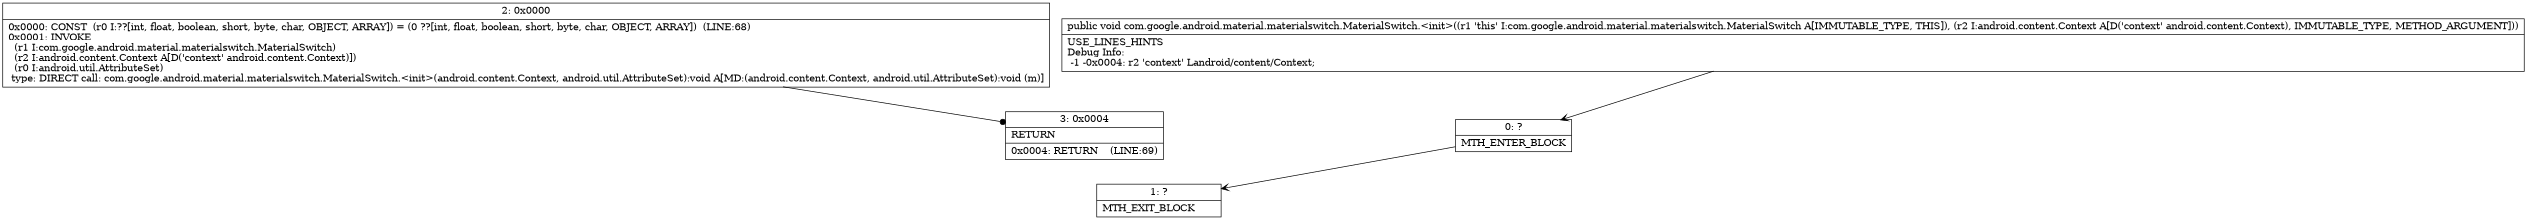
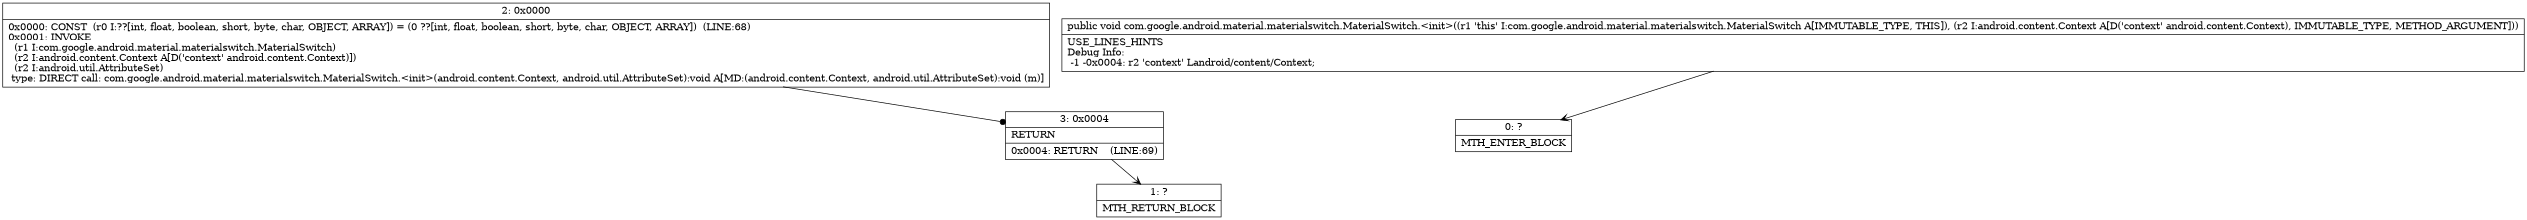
(86, 68) -> (86, 68)
(1342, 167) -> (1123, 170)
(1149, 208) -> (1159, 208)
